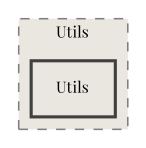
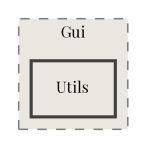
(73, 34) -> (73, 34)
